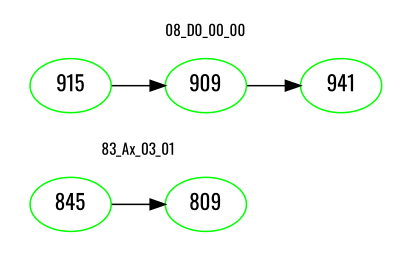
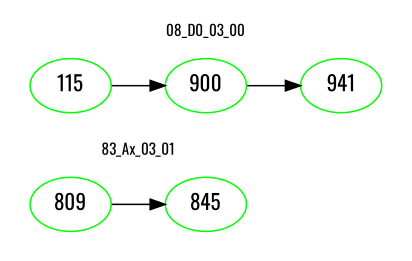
(206, 32) -> (206, 32)
(71, 86) -> (71, 86)
(206, 86) -> (206, 86)
(131, 204) -> (131, 204)
